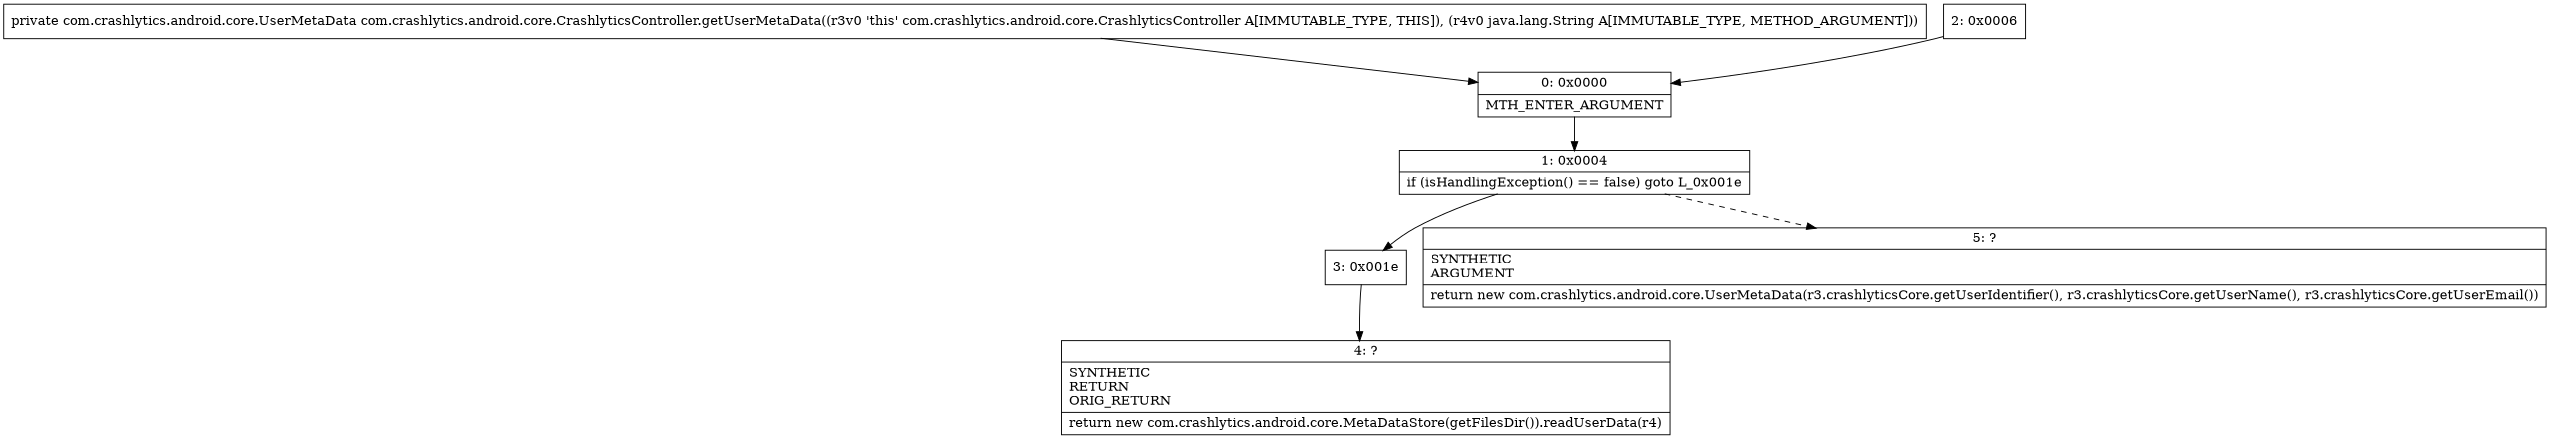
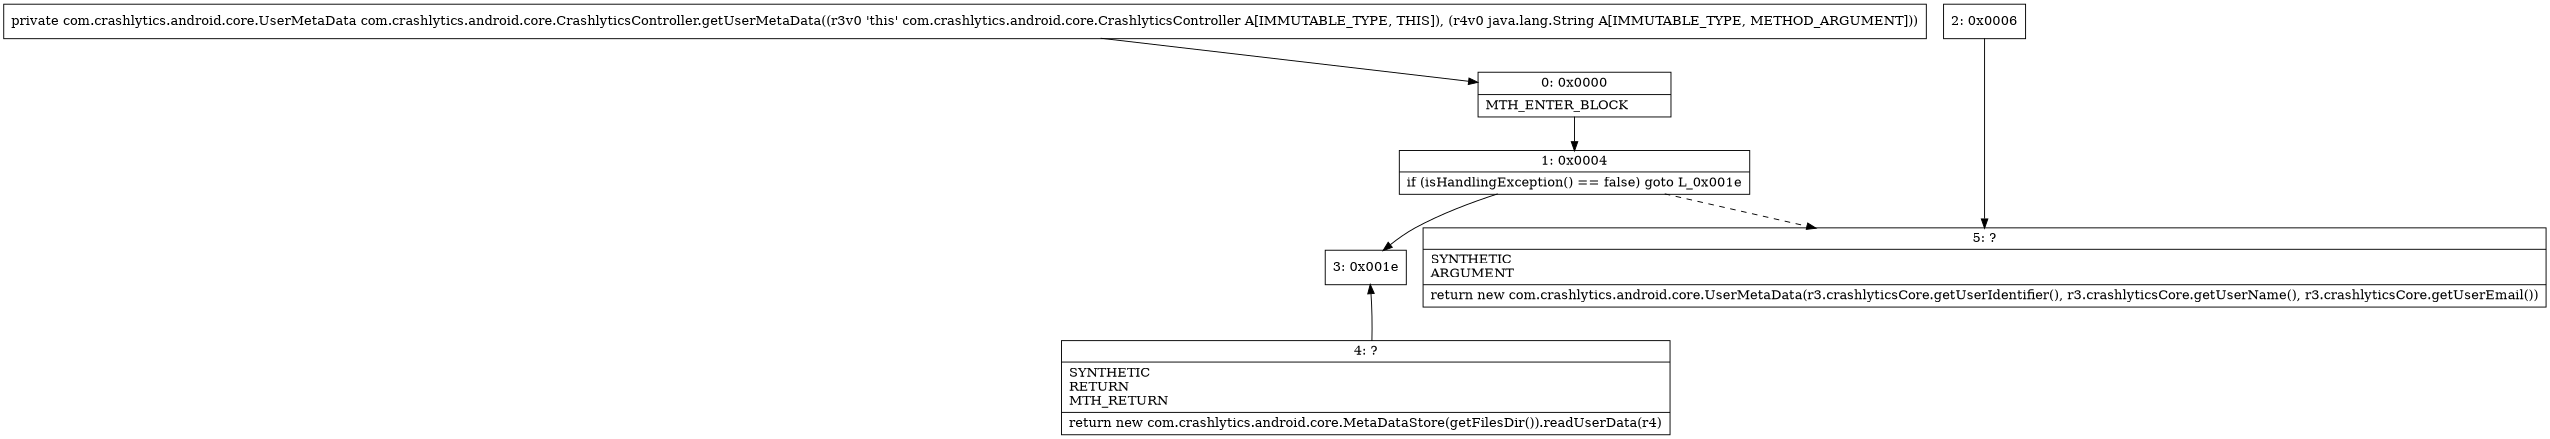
(1813, 63) -> (1985, 129)
(1575, 105) -> (1557, 105)
(1360, 308) -> (1372, 317)
(1120, 401) -> (1119, 401)
